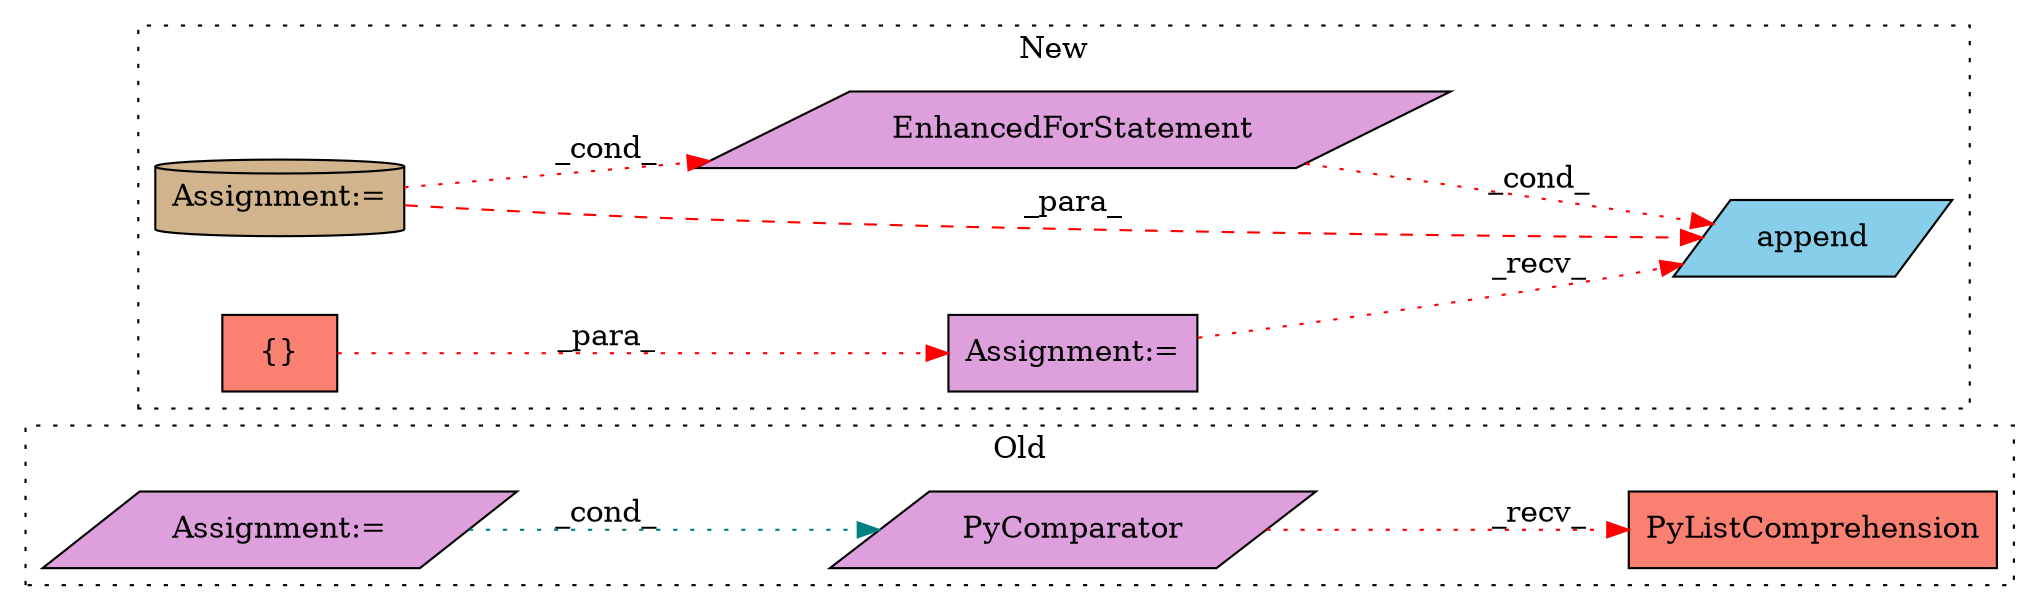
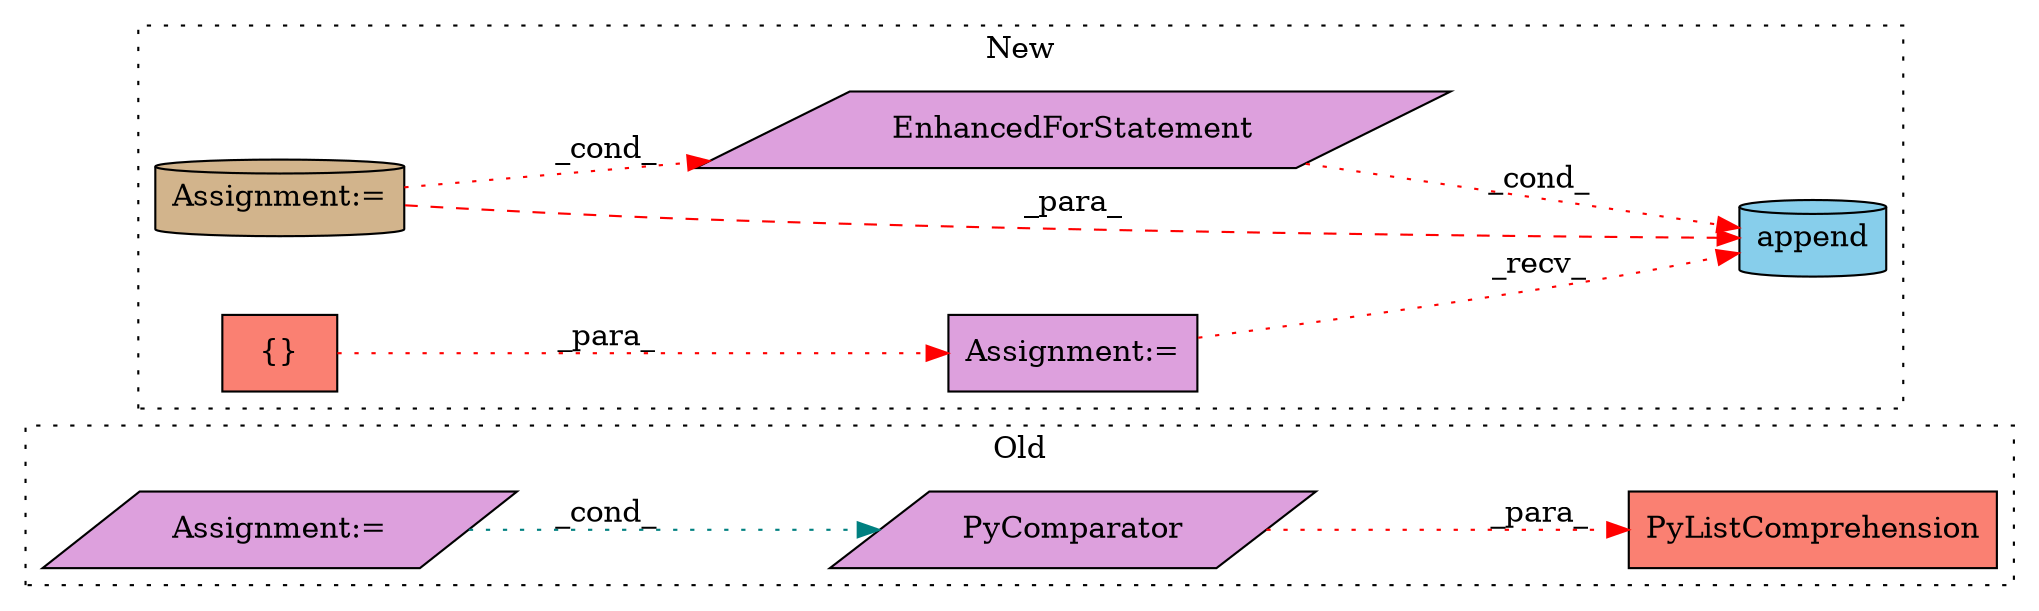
(1813, 238) -> (1813, 238)
(1539, 514) -> (1539, 514)
